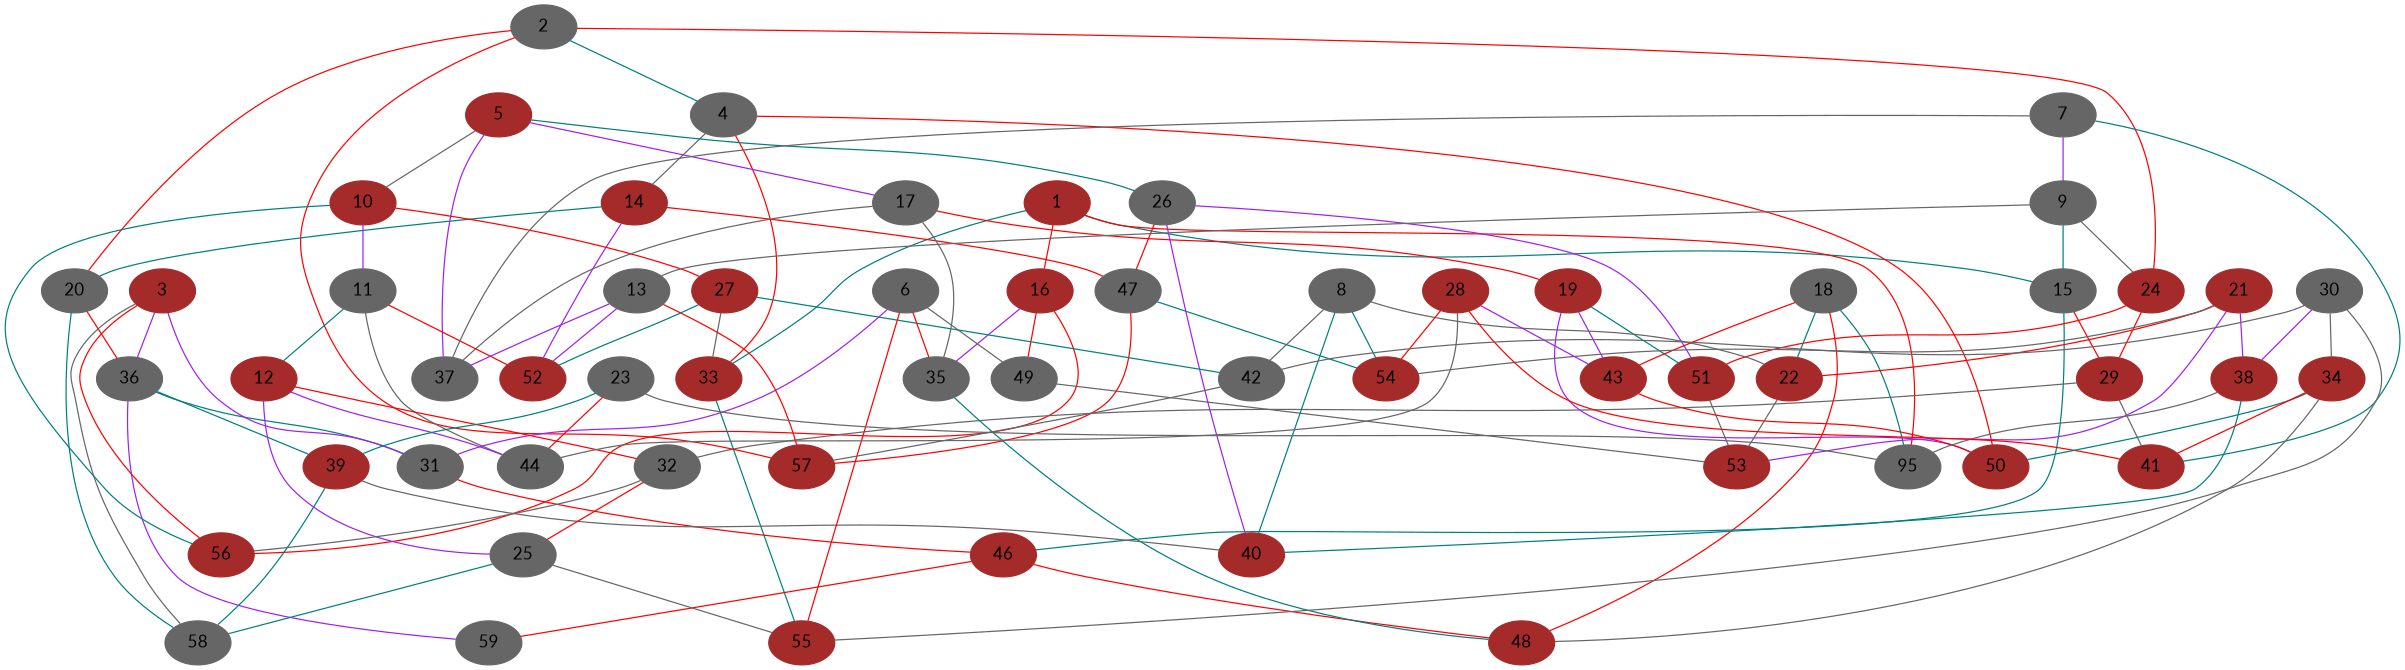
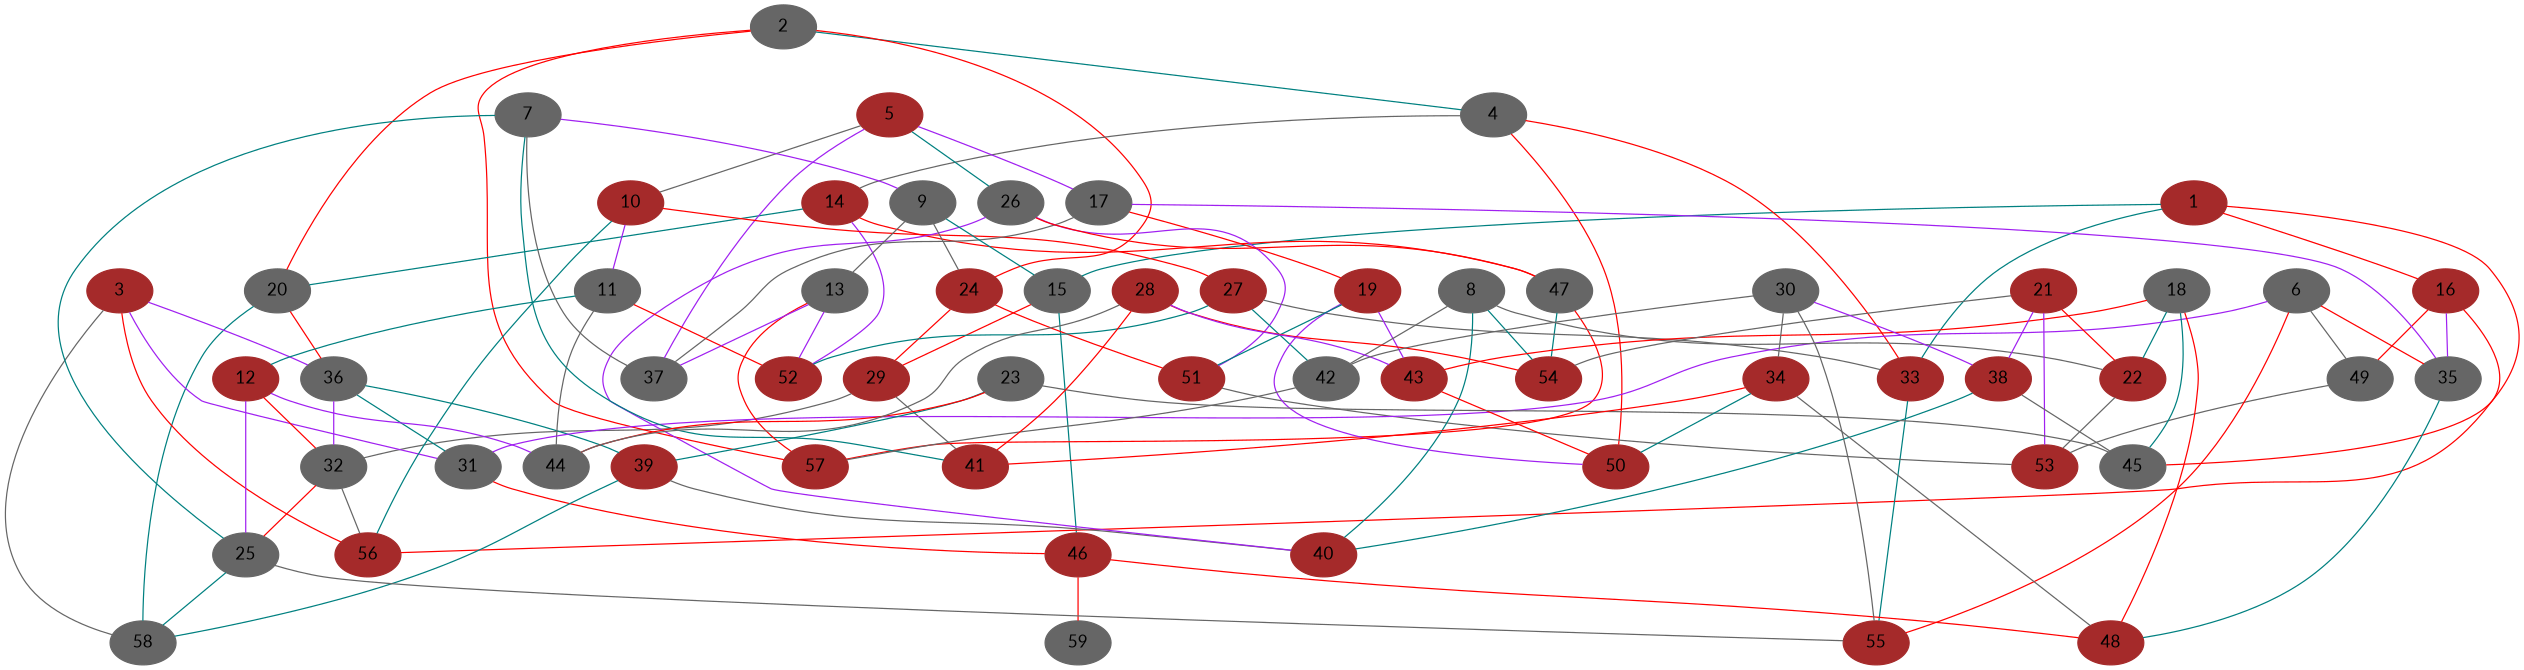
none -> (118, 223)
(953, 286) -> (1804, 220)
(1908, 467) -> (2133, 467)
(222, 600) -> (334, 423)
